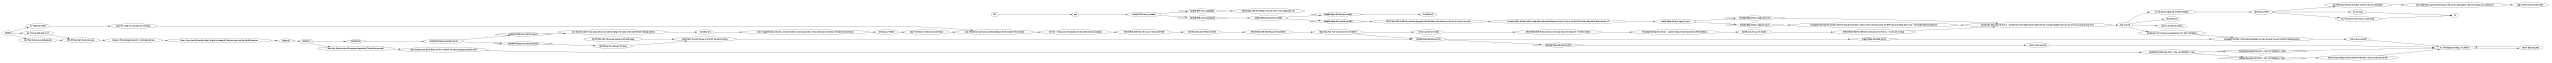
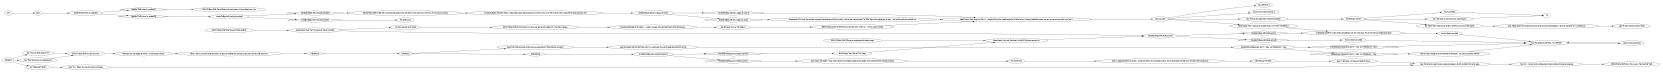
(2358, 12) -> (1450, 12)
(1202, 32) -> none
(1338, 32) -> (315, 30)
